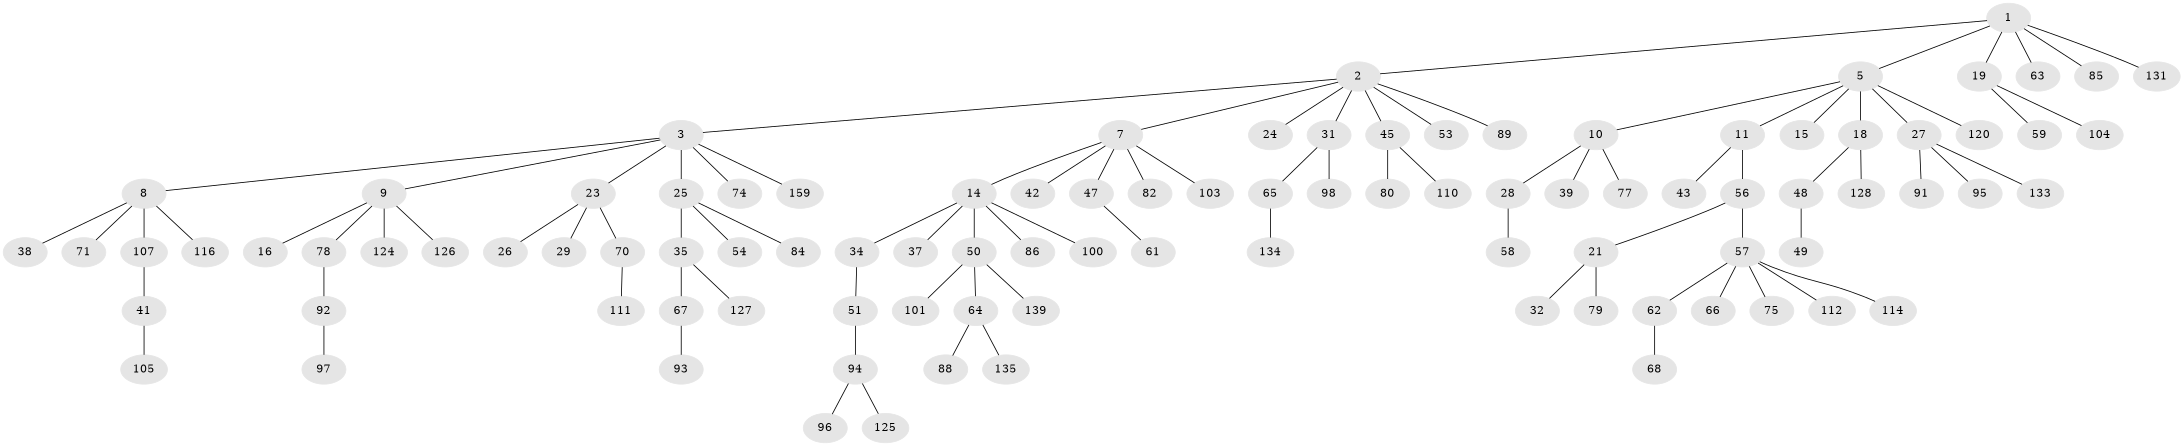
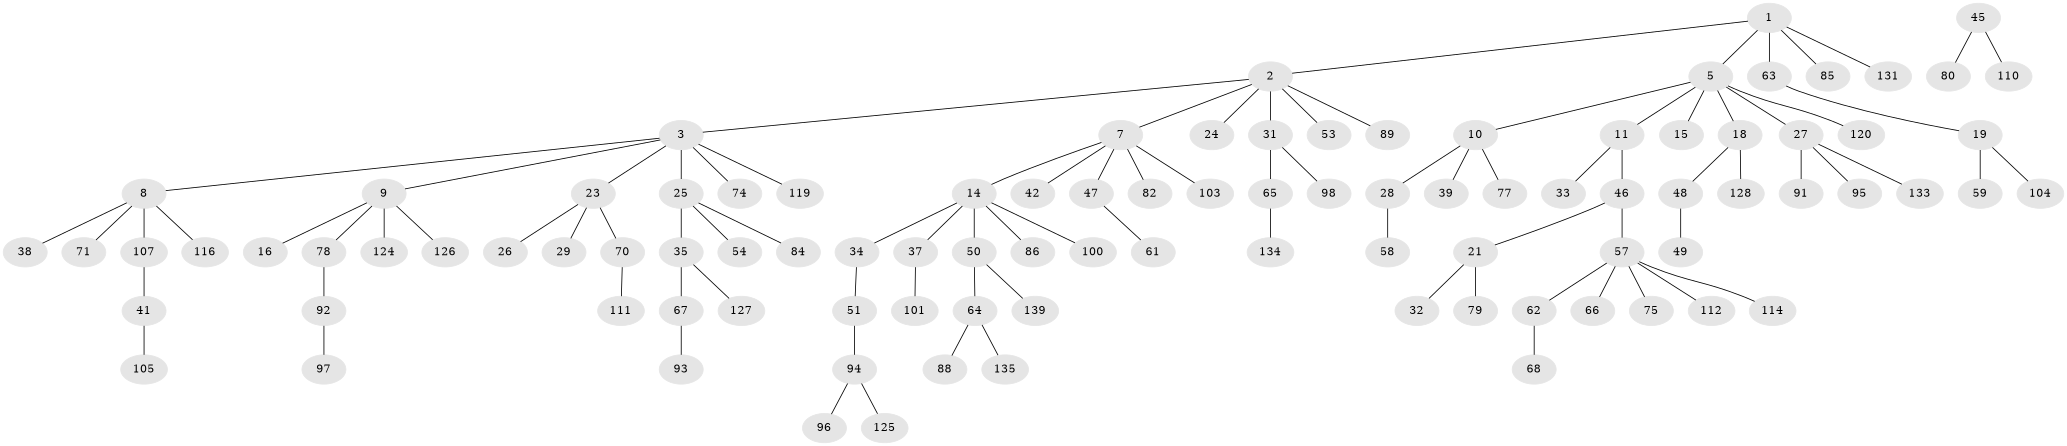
(1994, 47) -> (1872, 112)
(1373, 106) -> none
(800, 194) -> (800, 194)
(1684, 194) -> (1563, 194)
(1743, 194) -> (1622, 194)
(945, 281) -> (915, 282)
